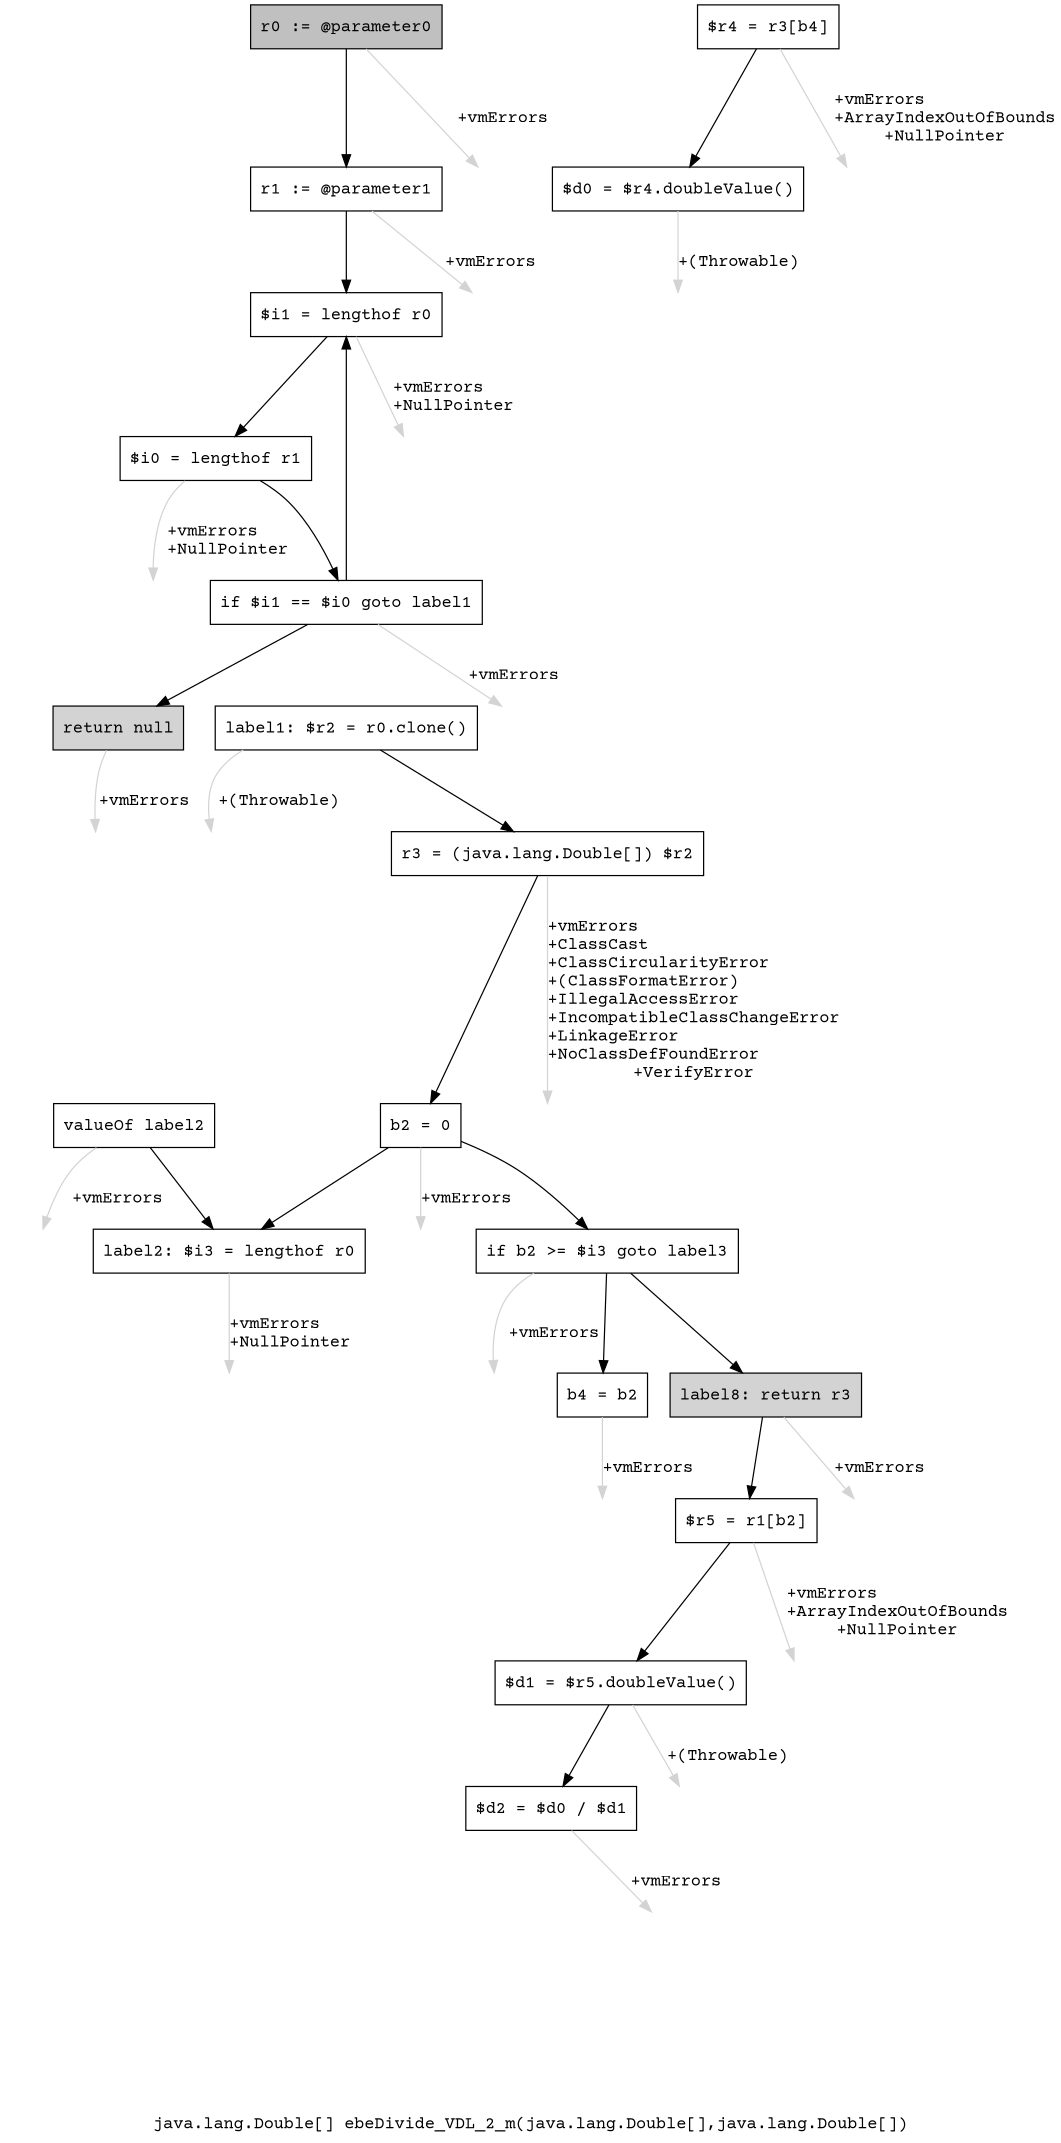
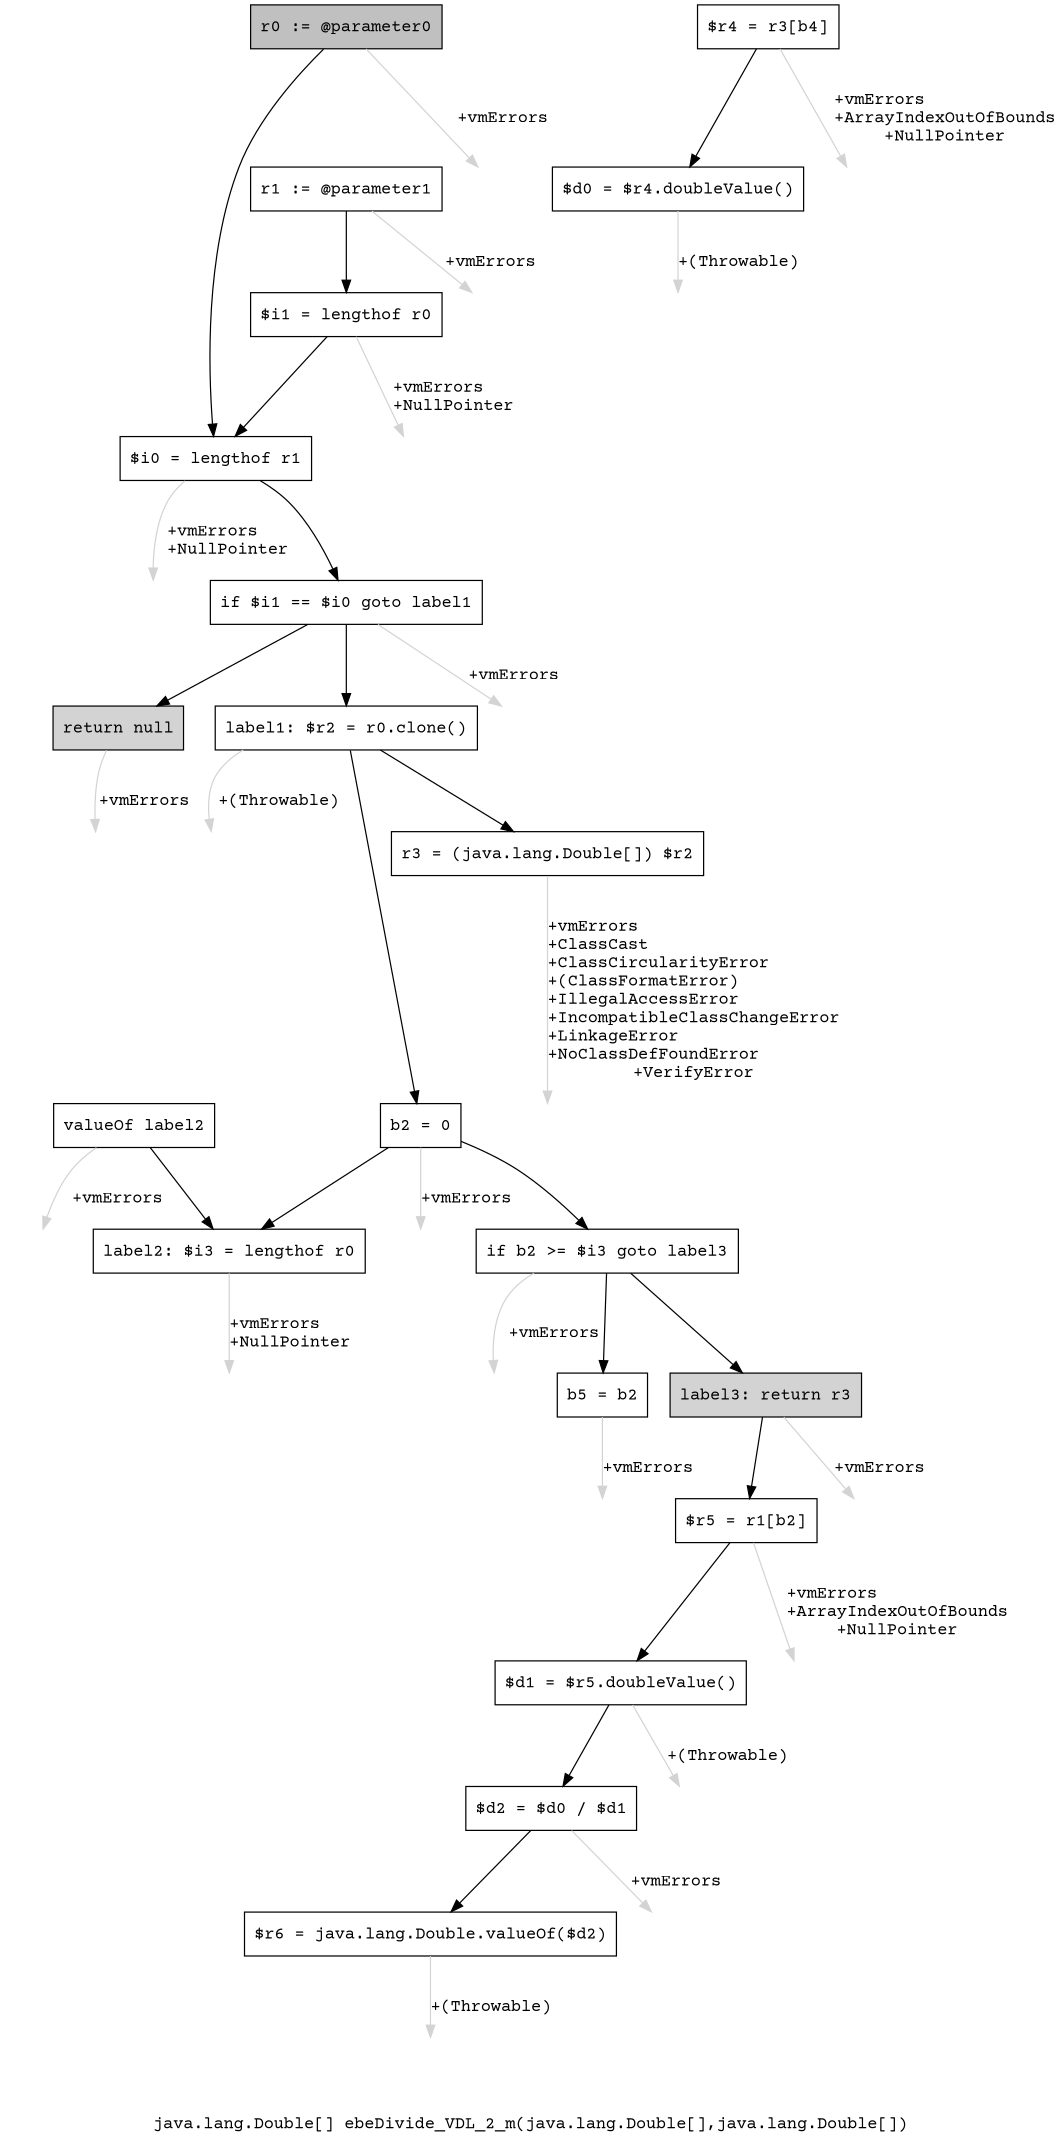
(346, 102) -> (223, 222)
(346, 465) -> (346, 659)
(487, 984) -> (382, 921)
(602, 1395) -> (602, 1395)
(766, 1395) -> (766, 1395)
none -> (430, 1934)
